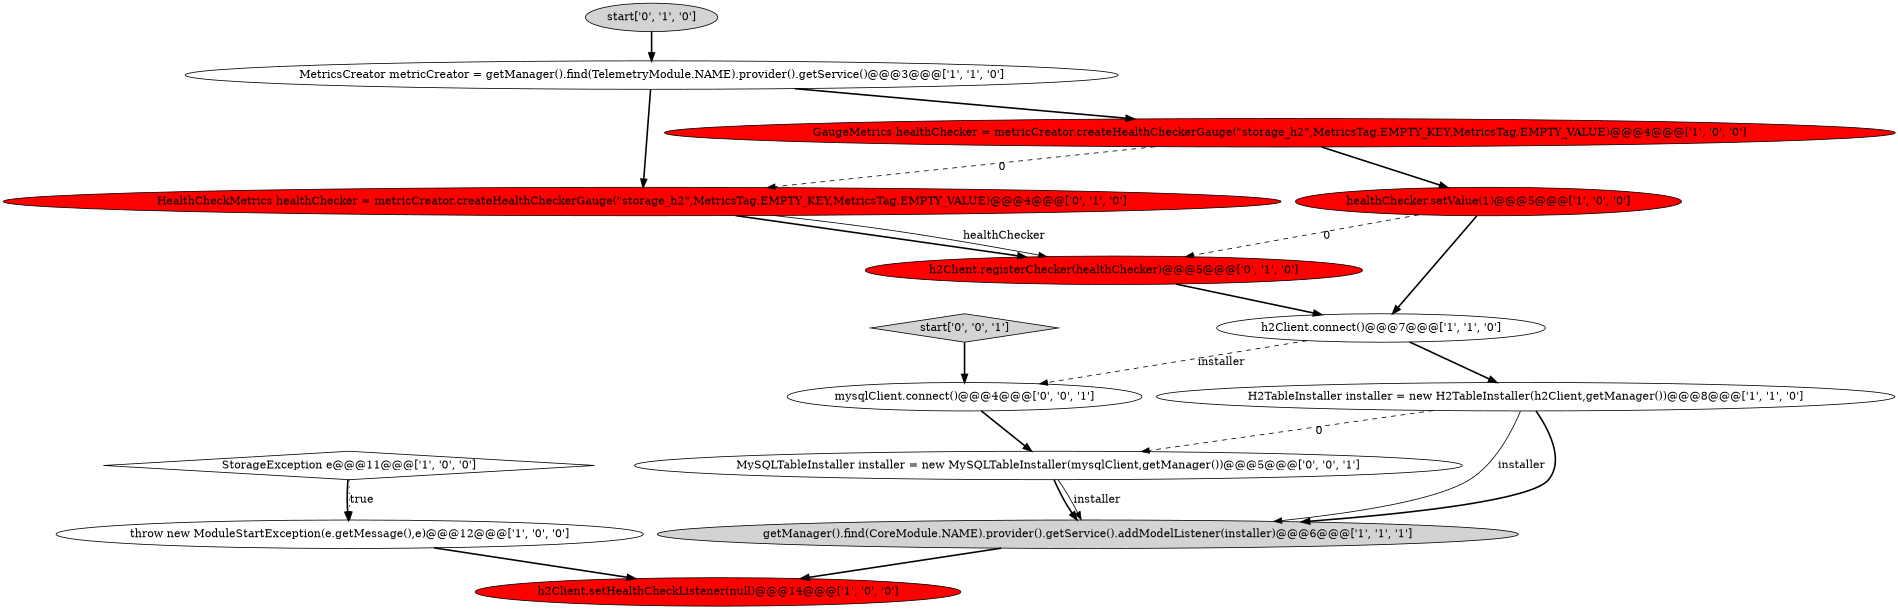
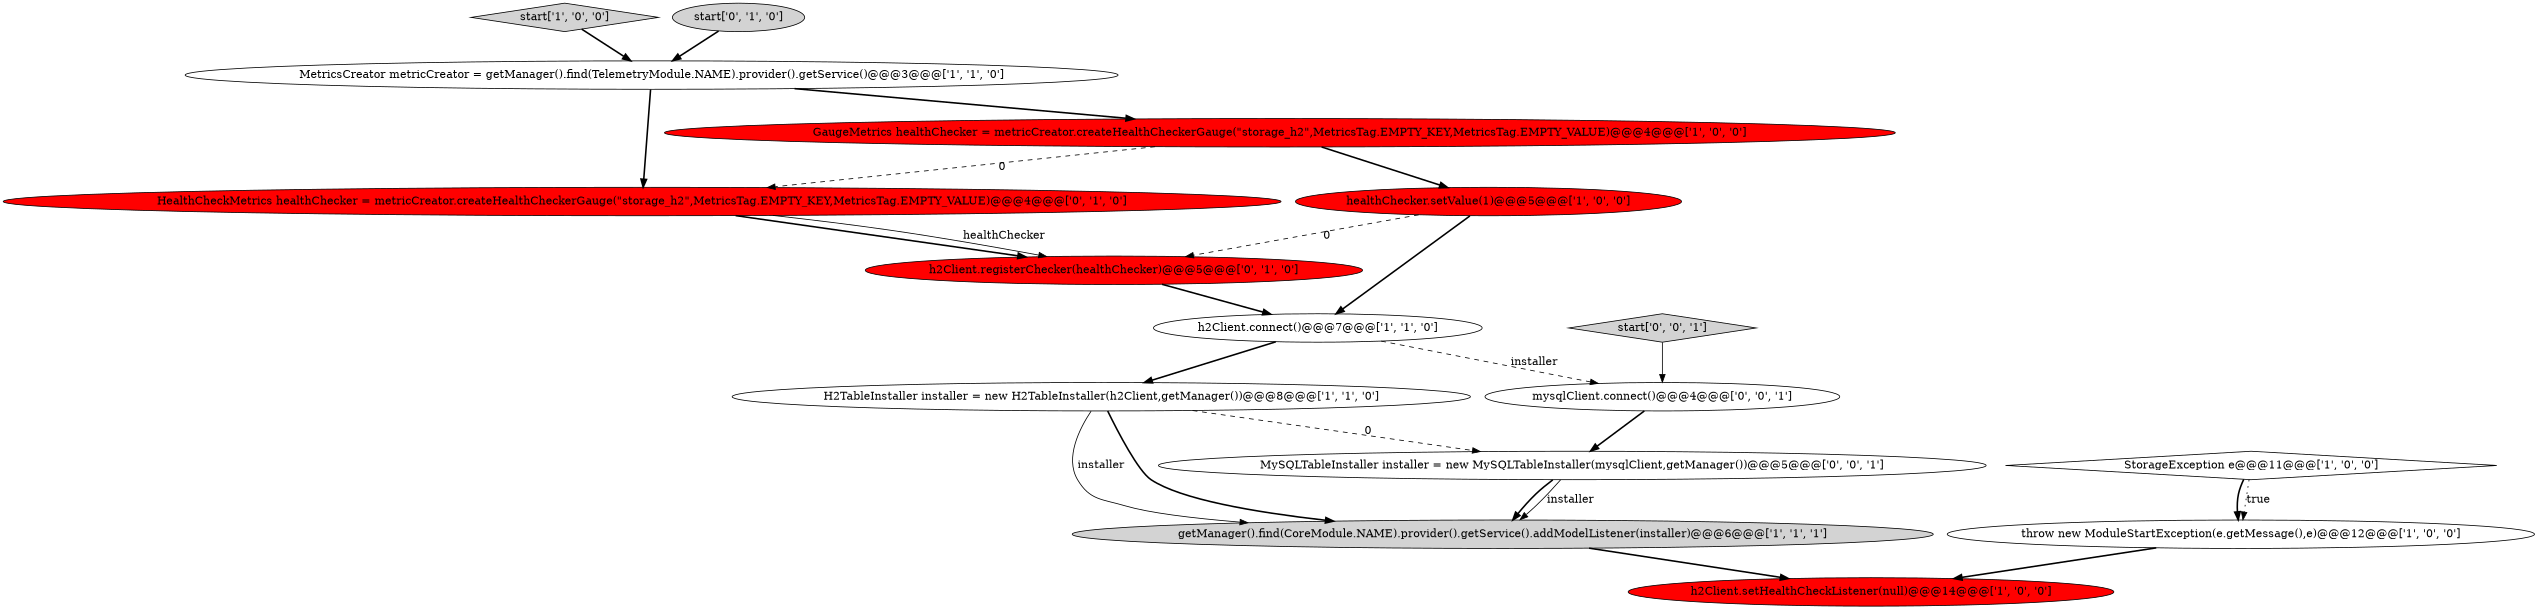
none -> (565, 17)
(965, 358) -> (1662, 358)
